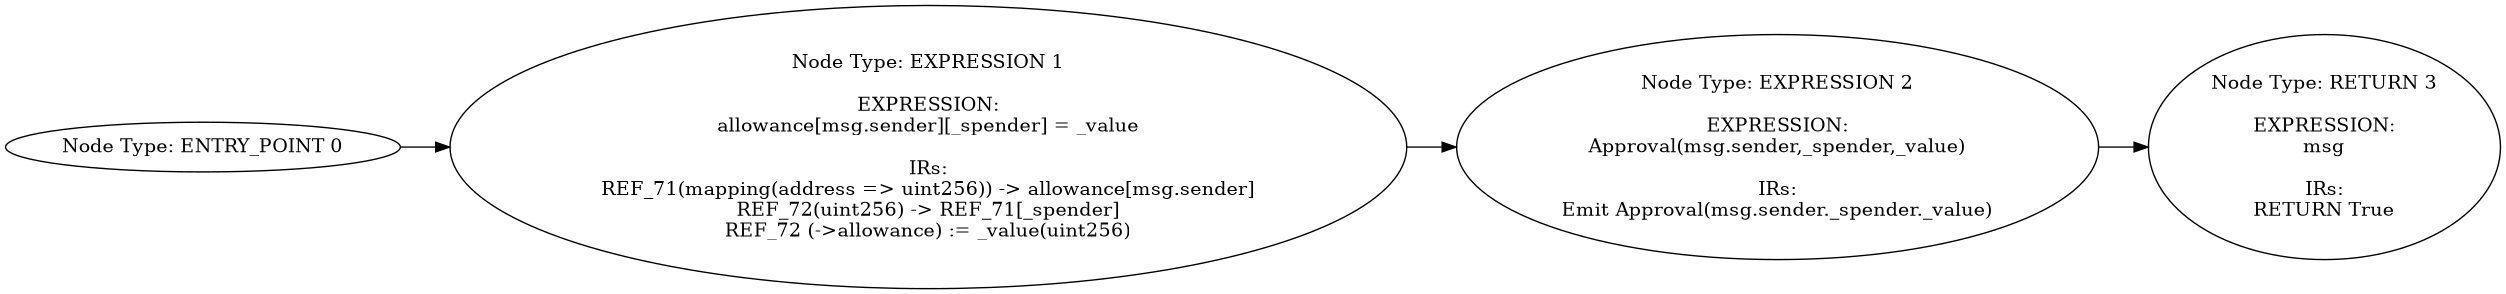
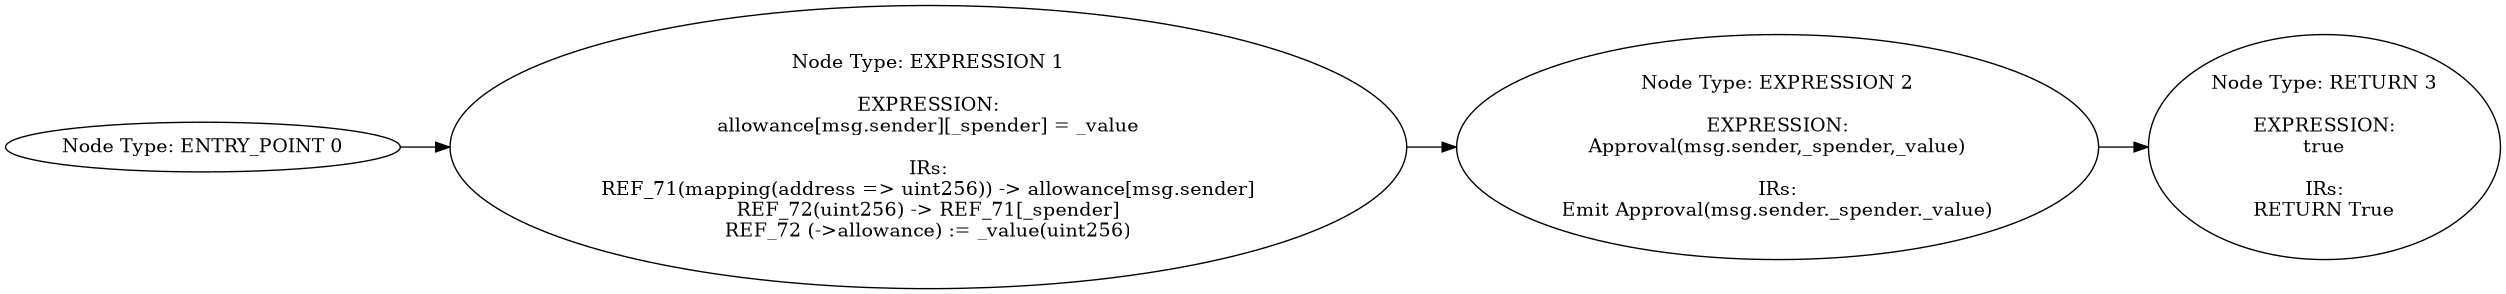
(2324, 147) -> (2324, 147)
